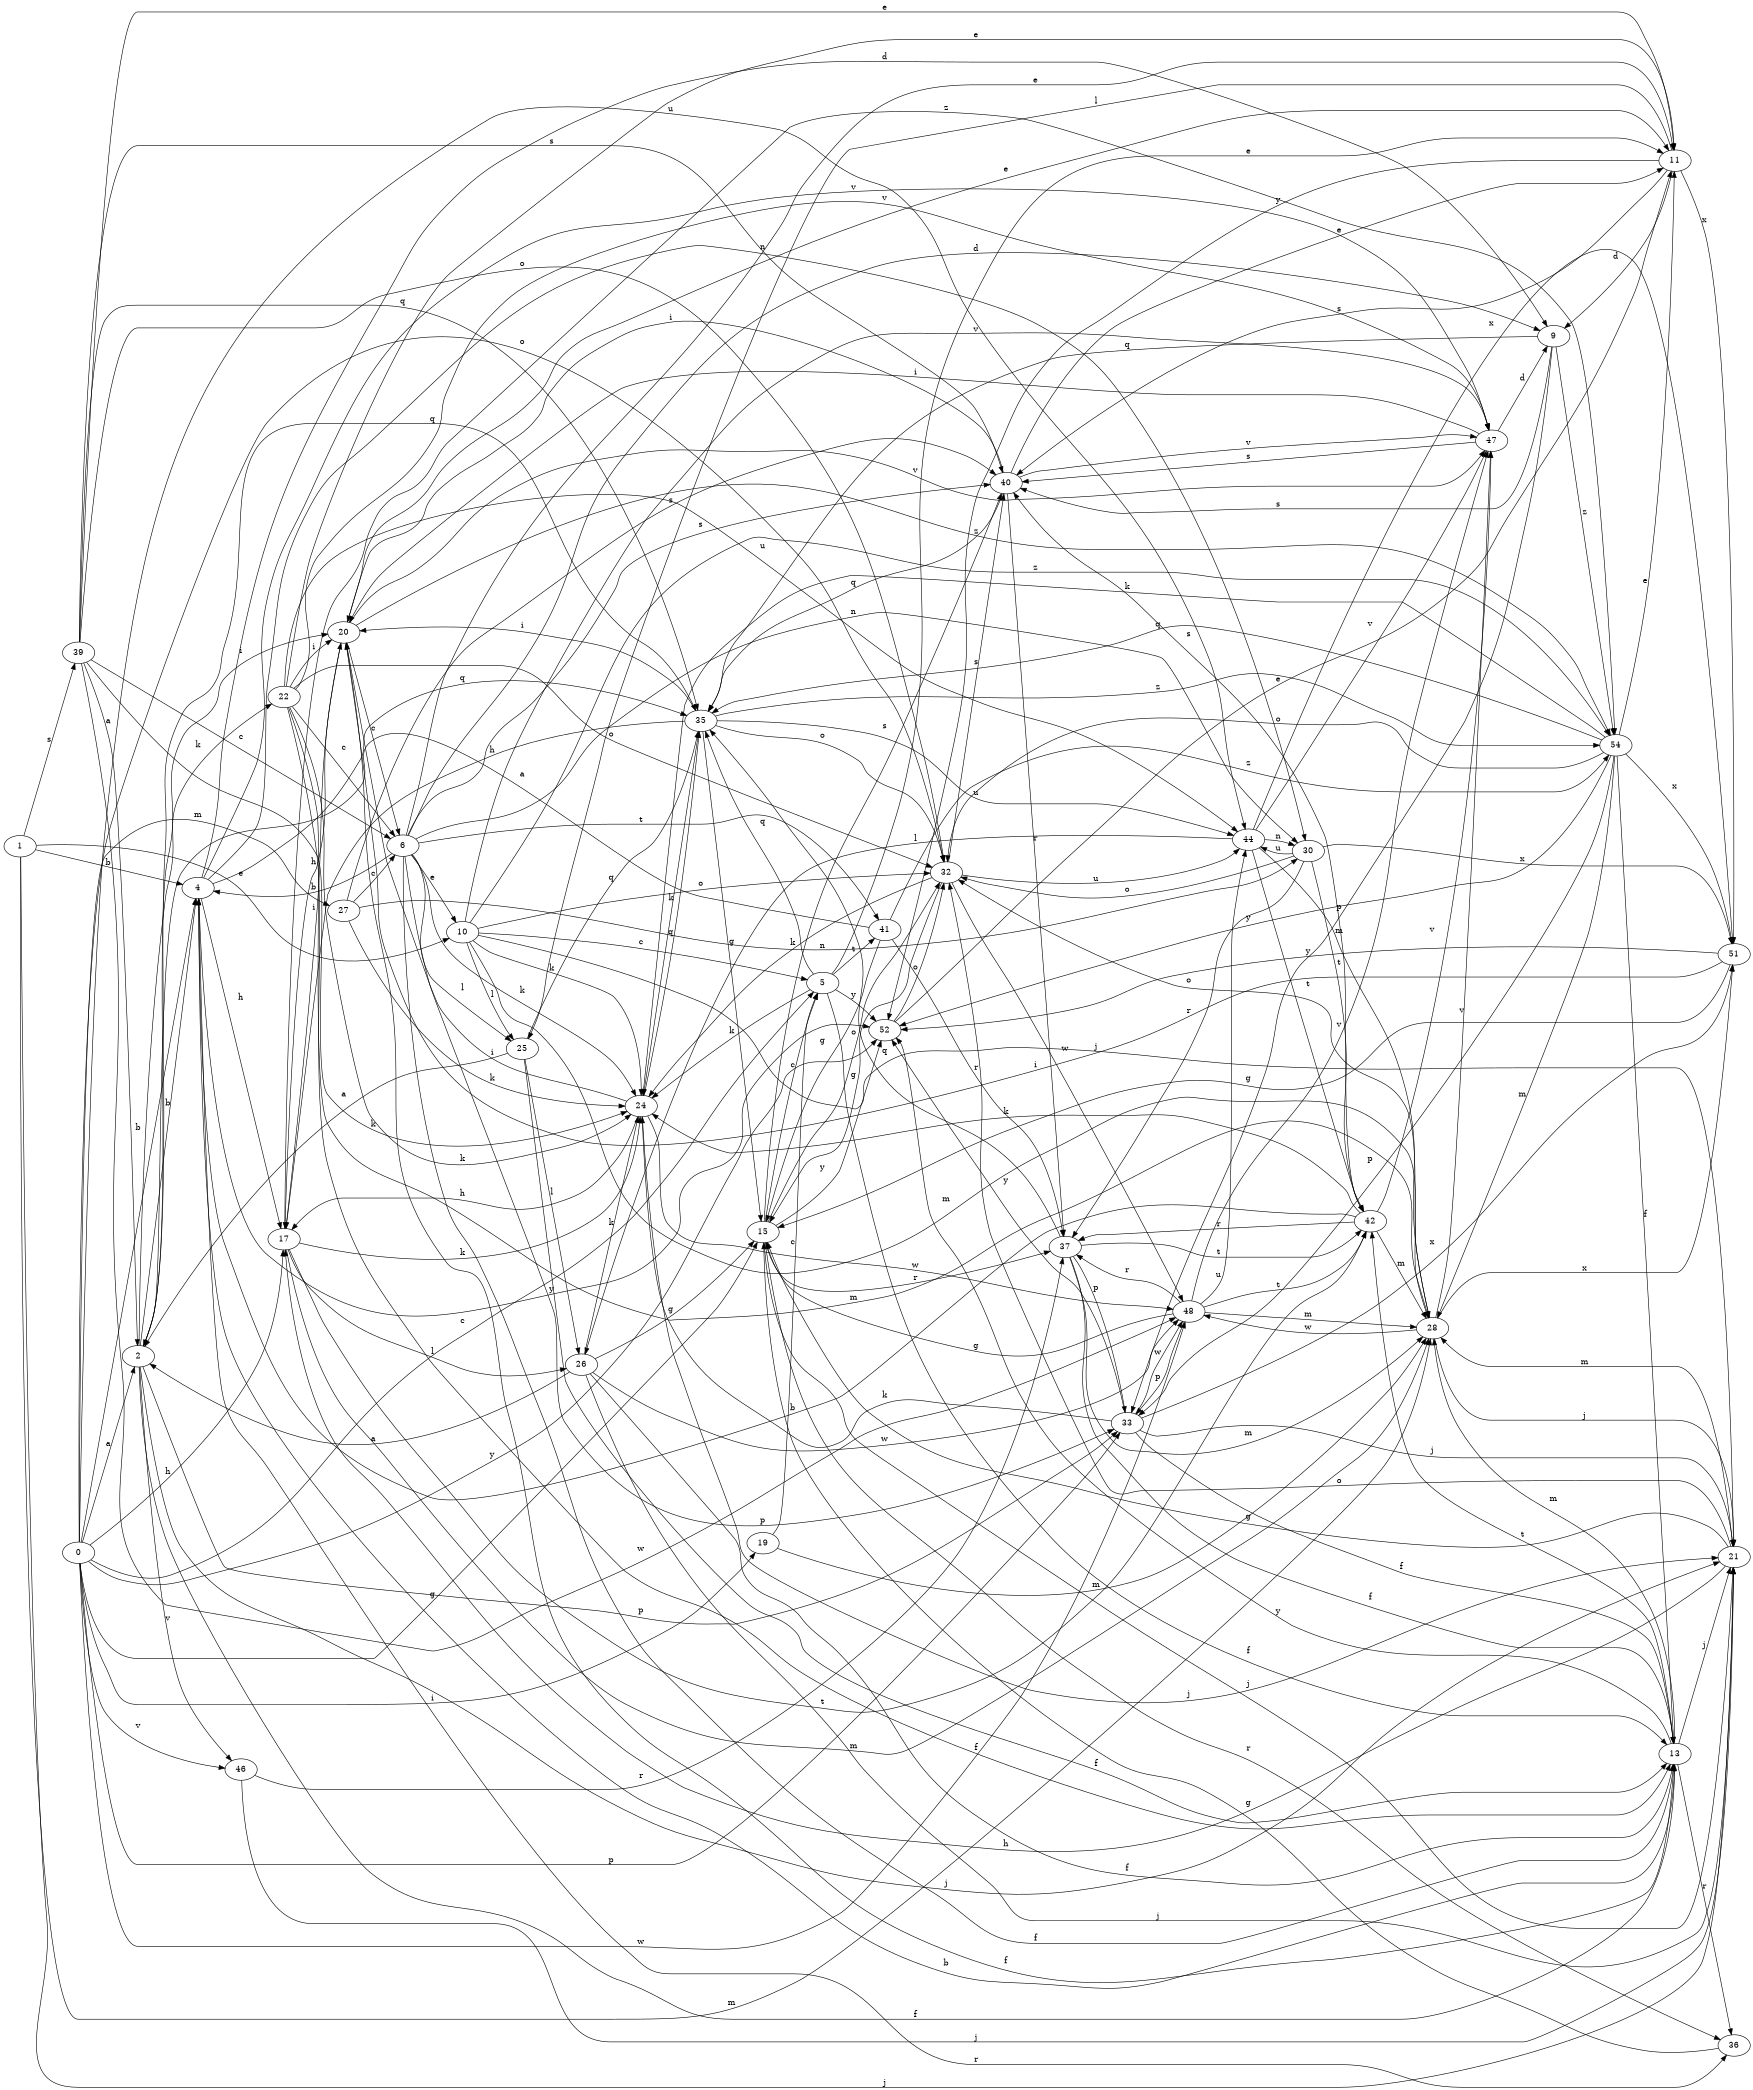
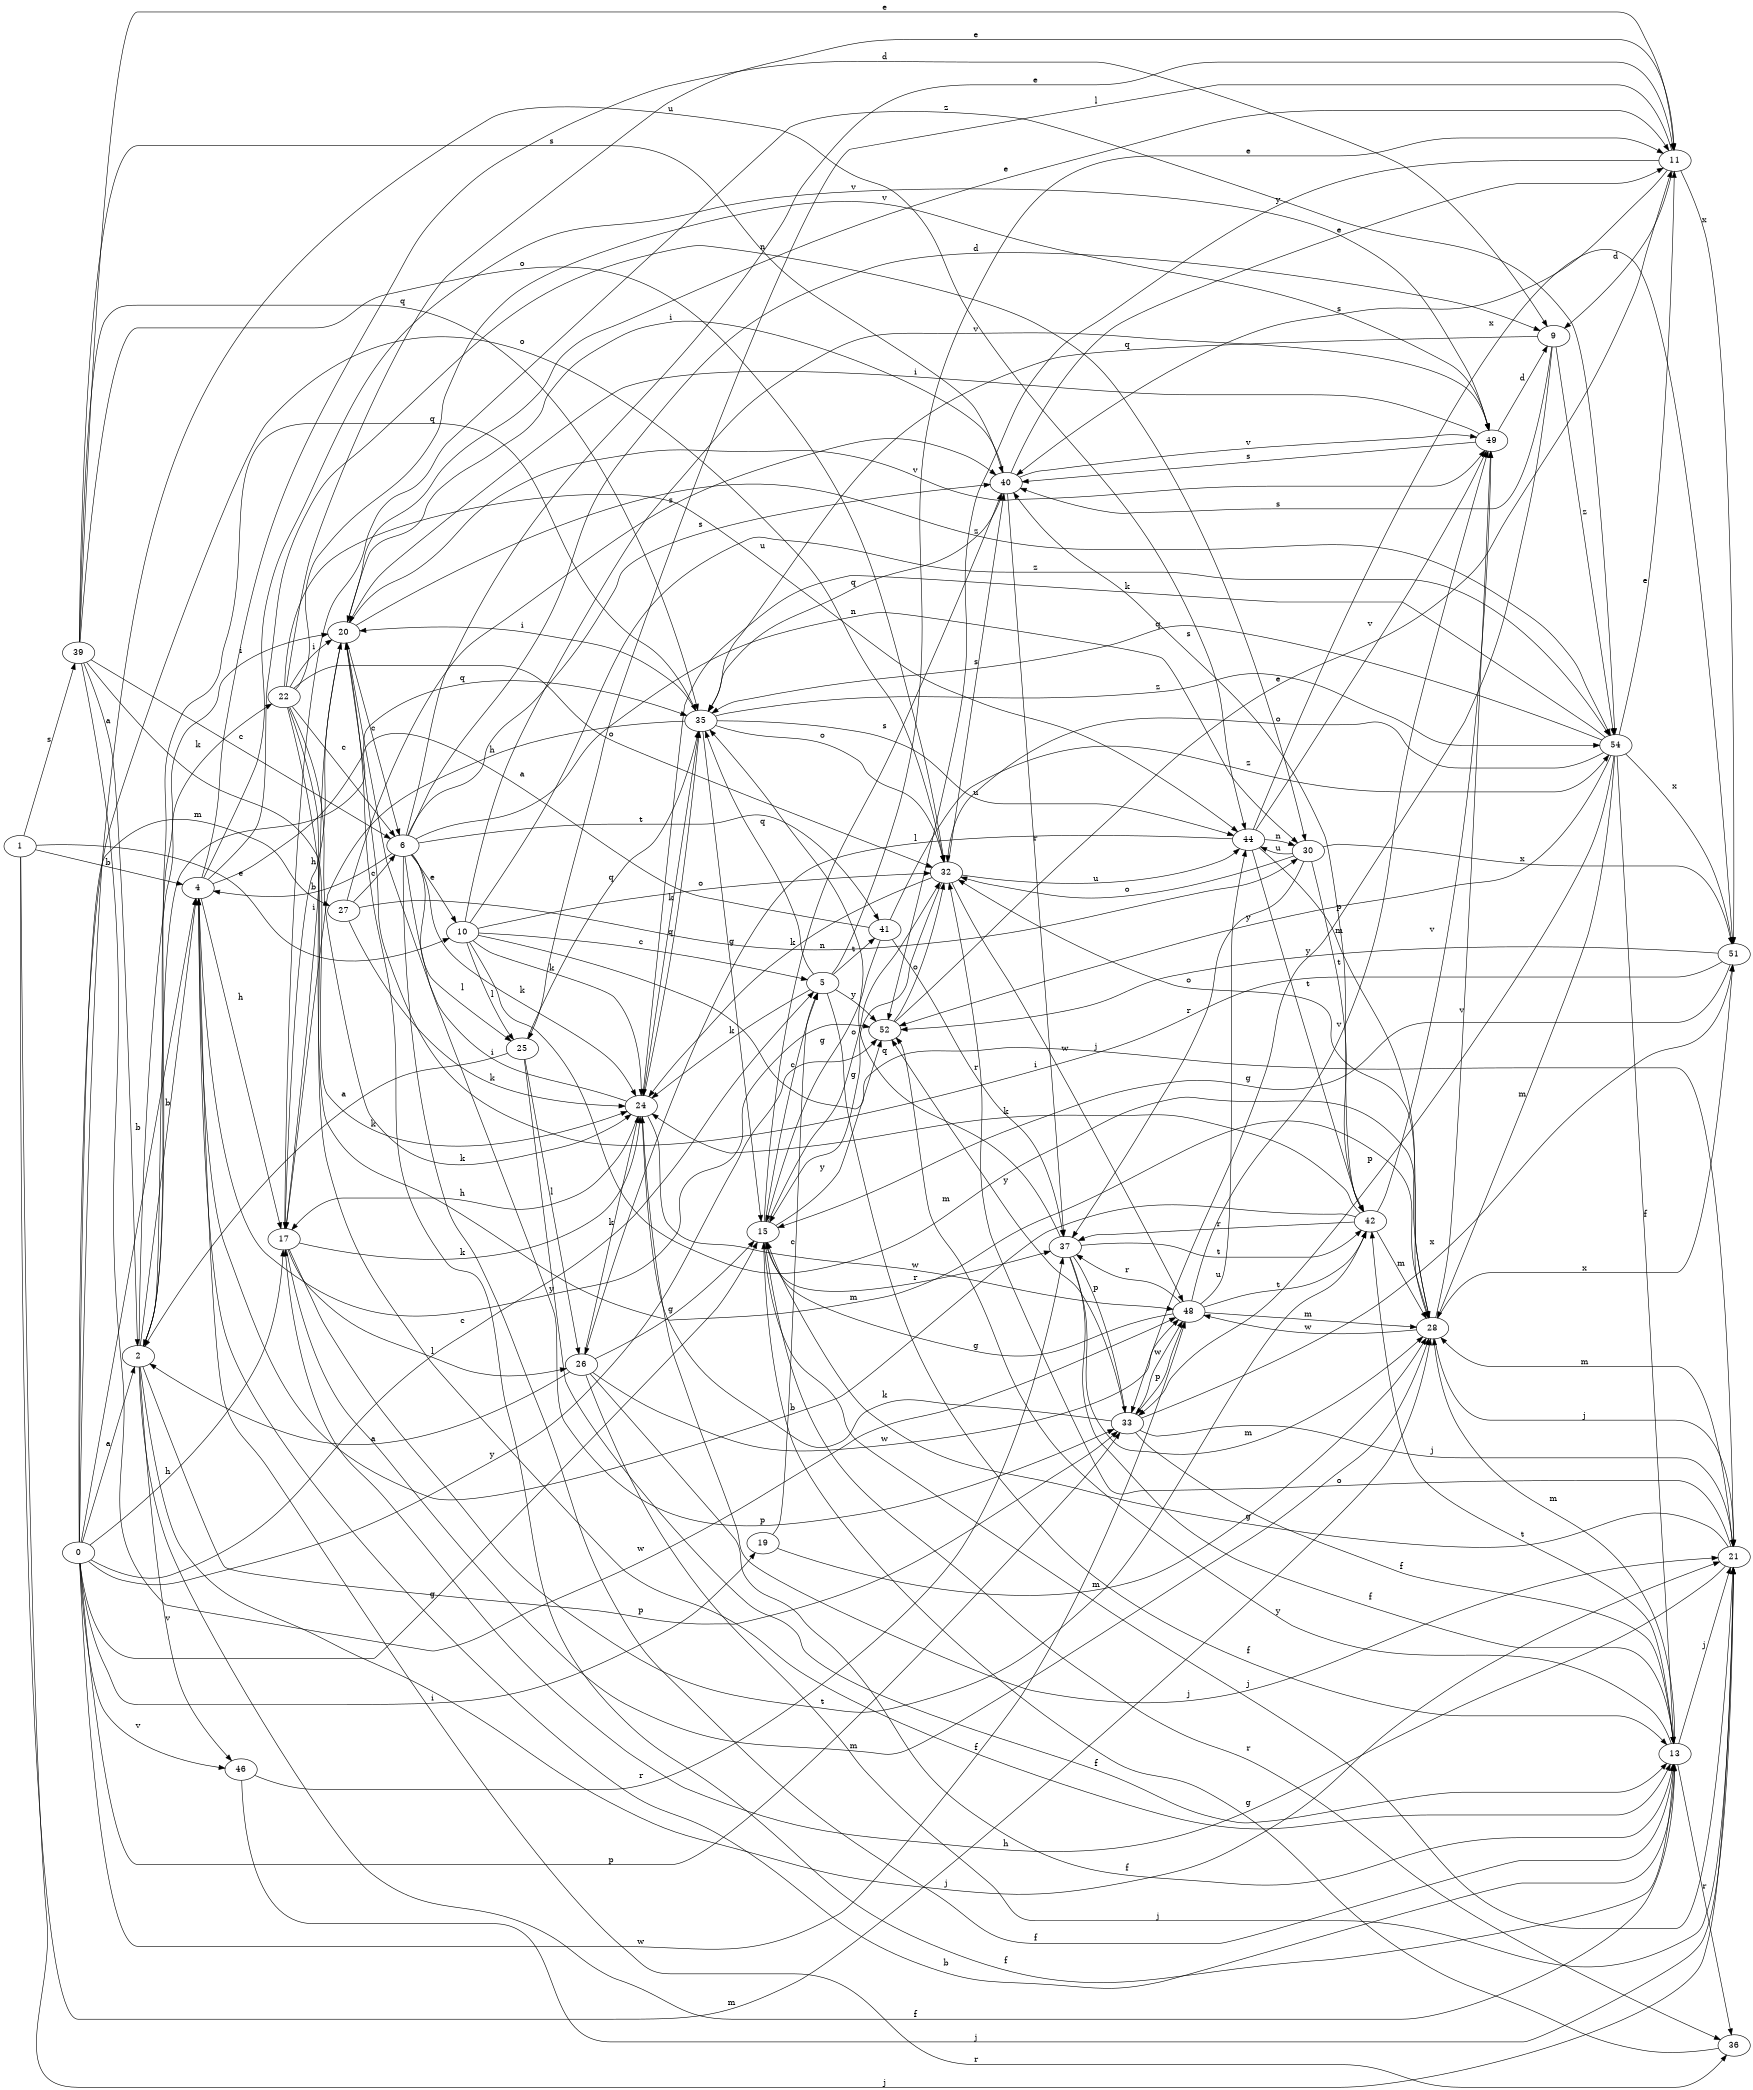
(1492, 441) -> (1492, 441)
